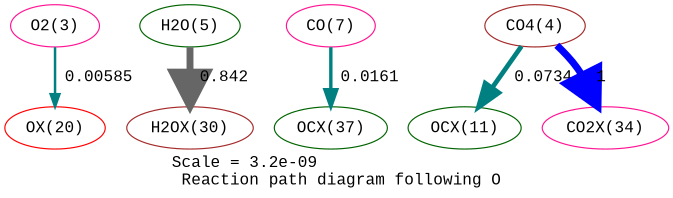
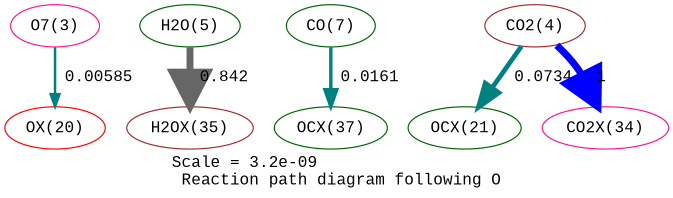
(55, 26) -> (55, 26)
(331, 26) -> (331, 26)
(535, 26) -> (535, 26)
(190, 128) -> (190, 128)
(465, 128) -> (465, 128)
